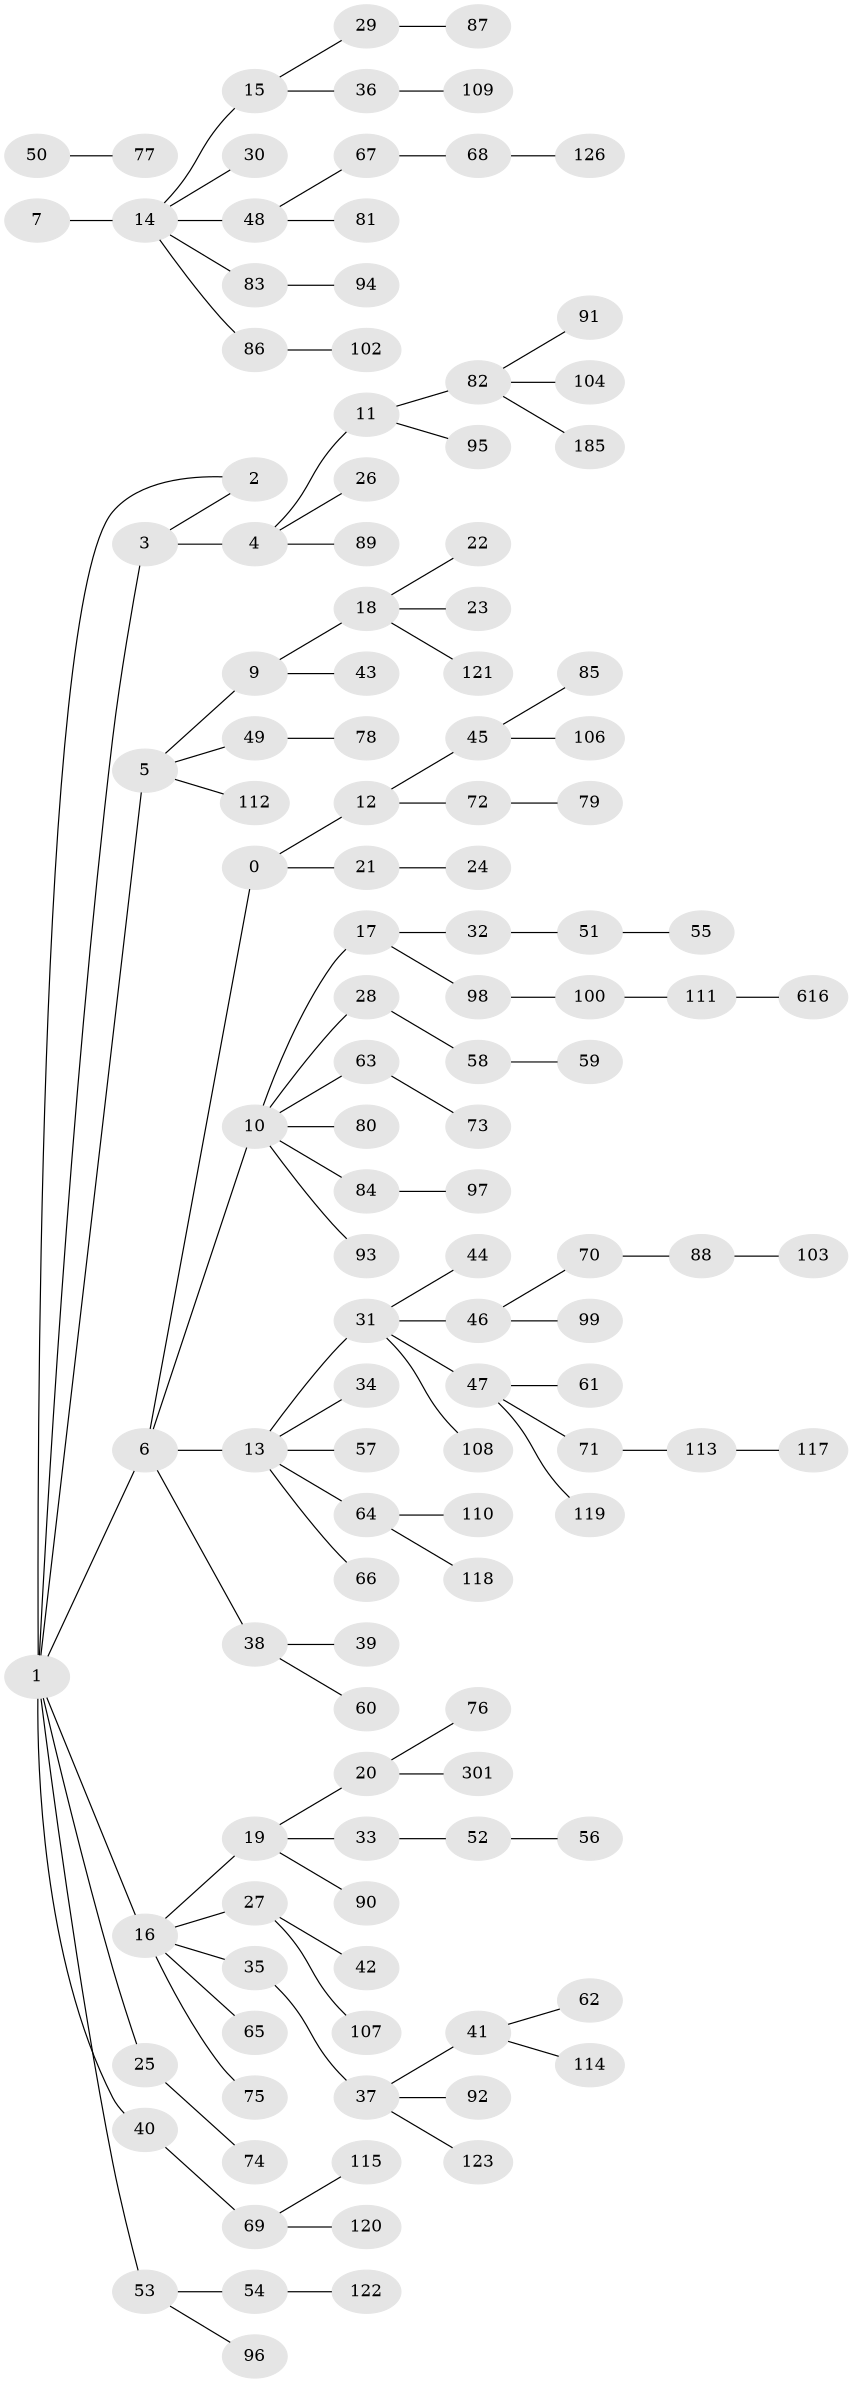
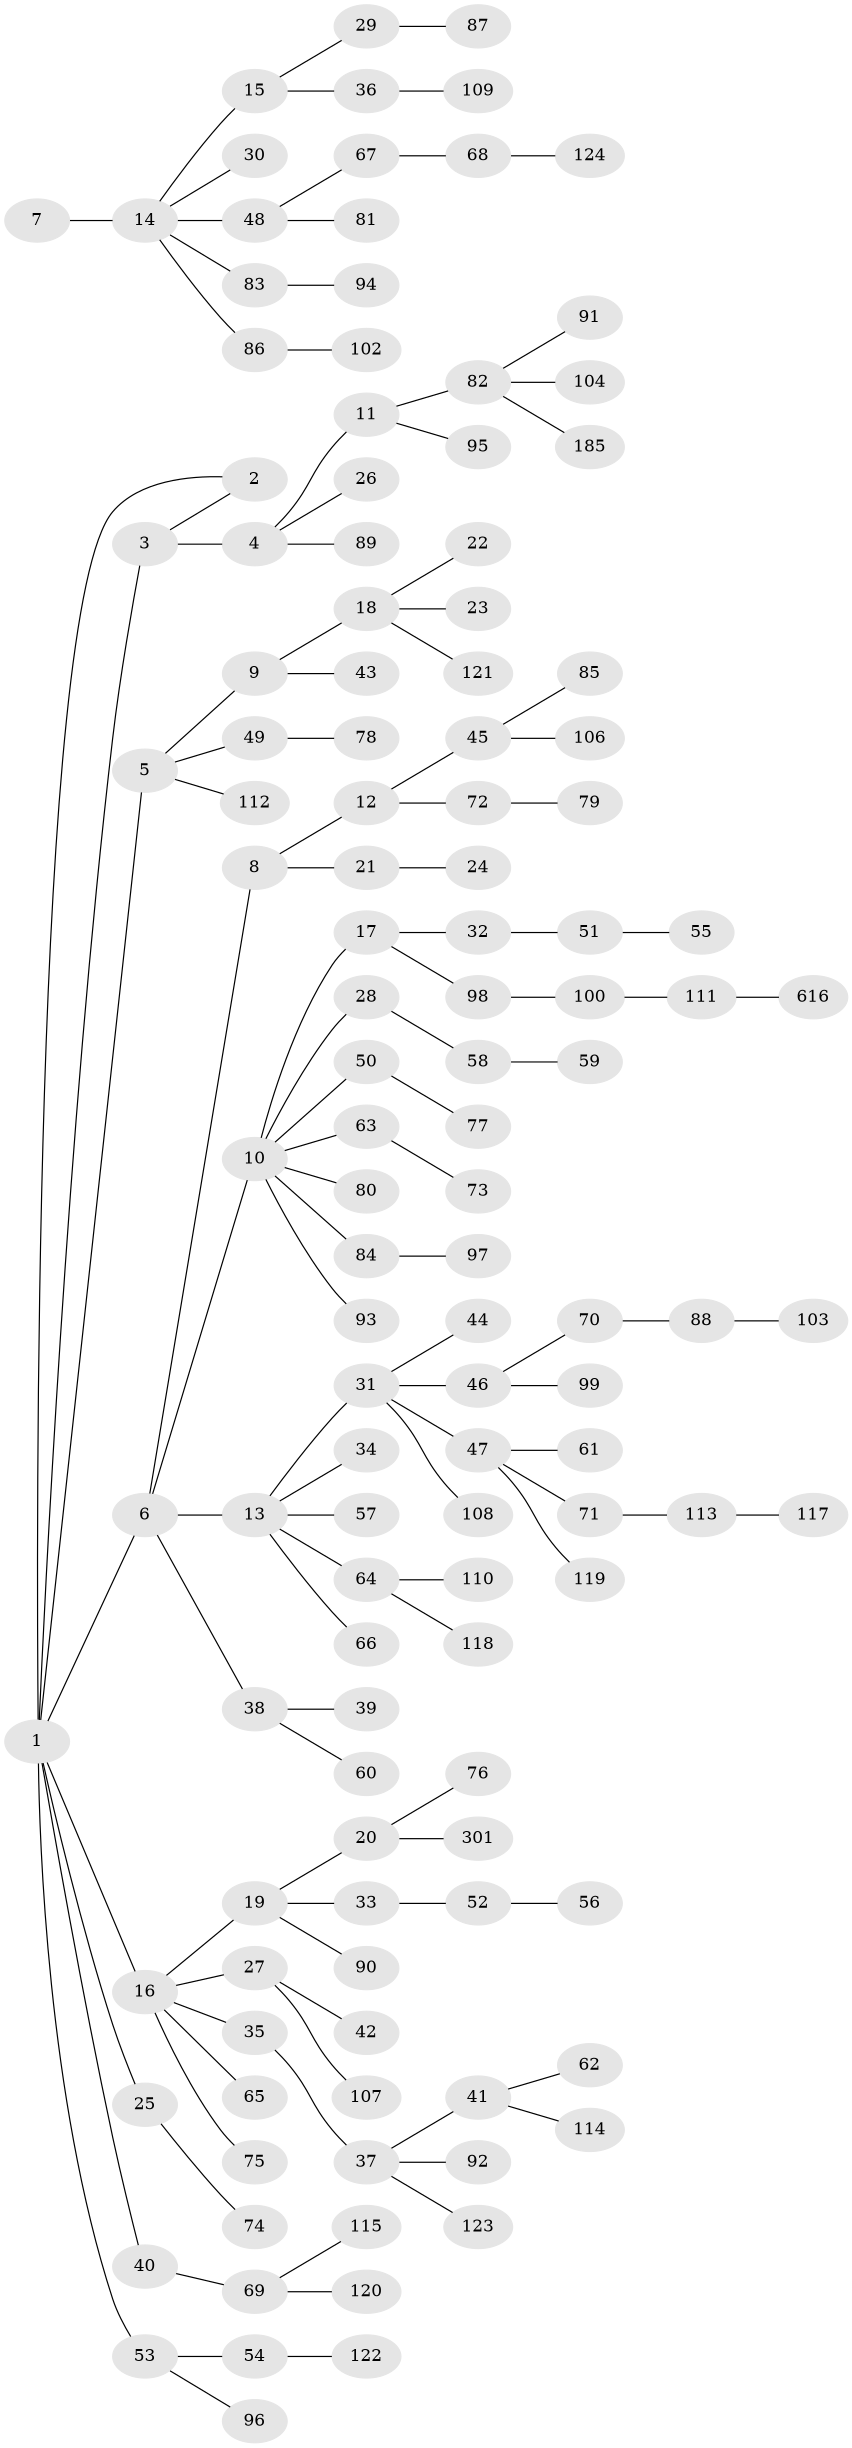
(590, 156) -> (590, 156)
(255, 868) -> (255, 868)
none -> (311, 1111)
